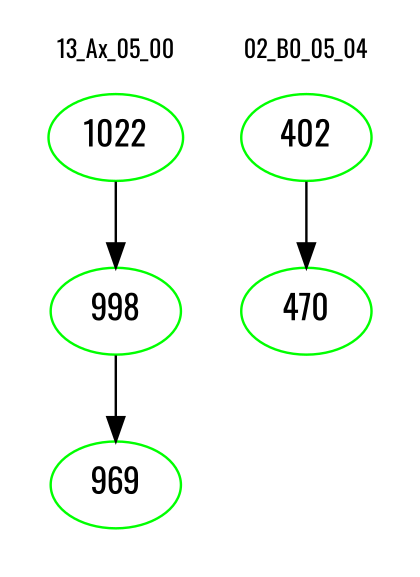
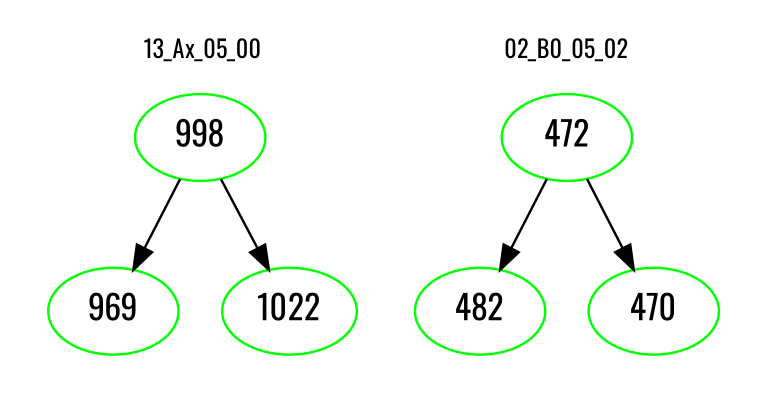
(306, 52) -> (567, 52)
(306, 138) -> (567, 138)
(116, 213) -> (239, 214)
none -> (480, 311)
